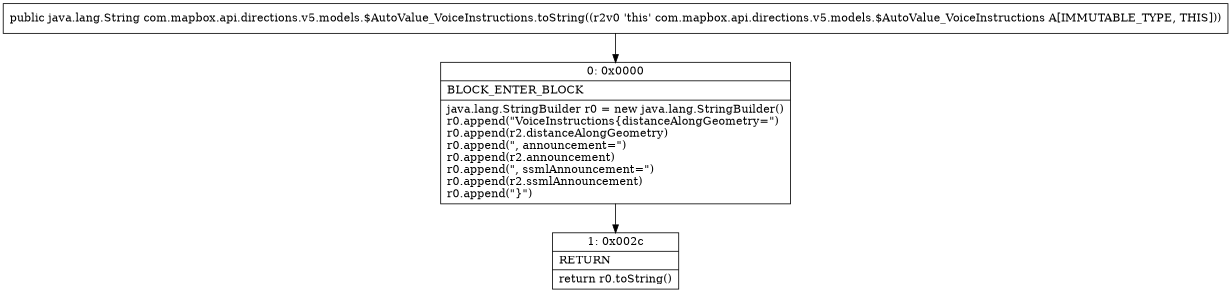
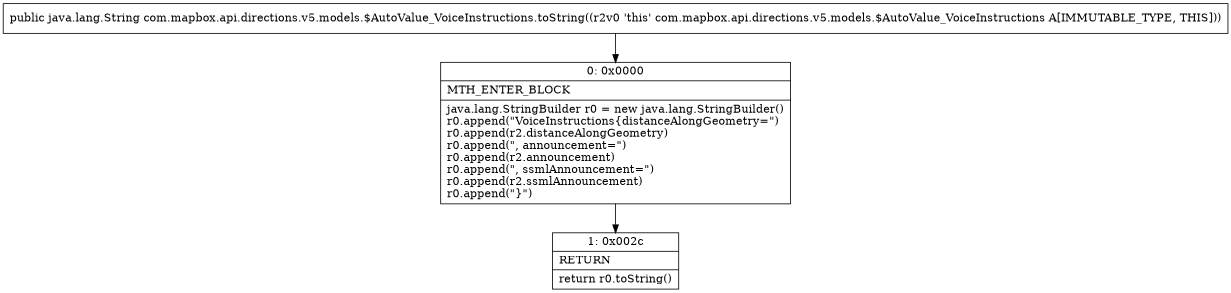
(515, 90) -> (509, 90)
